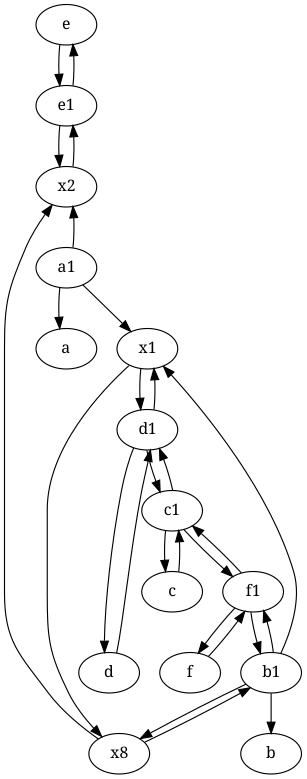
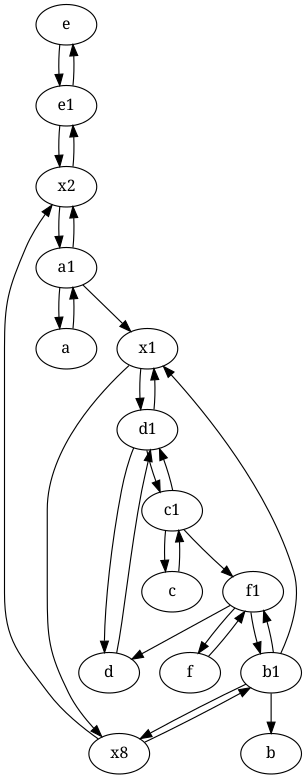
none -> (59, 221)
none -> (74, 314)
(222, 553) -> (186, 630)
